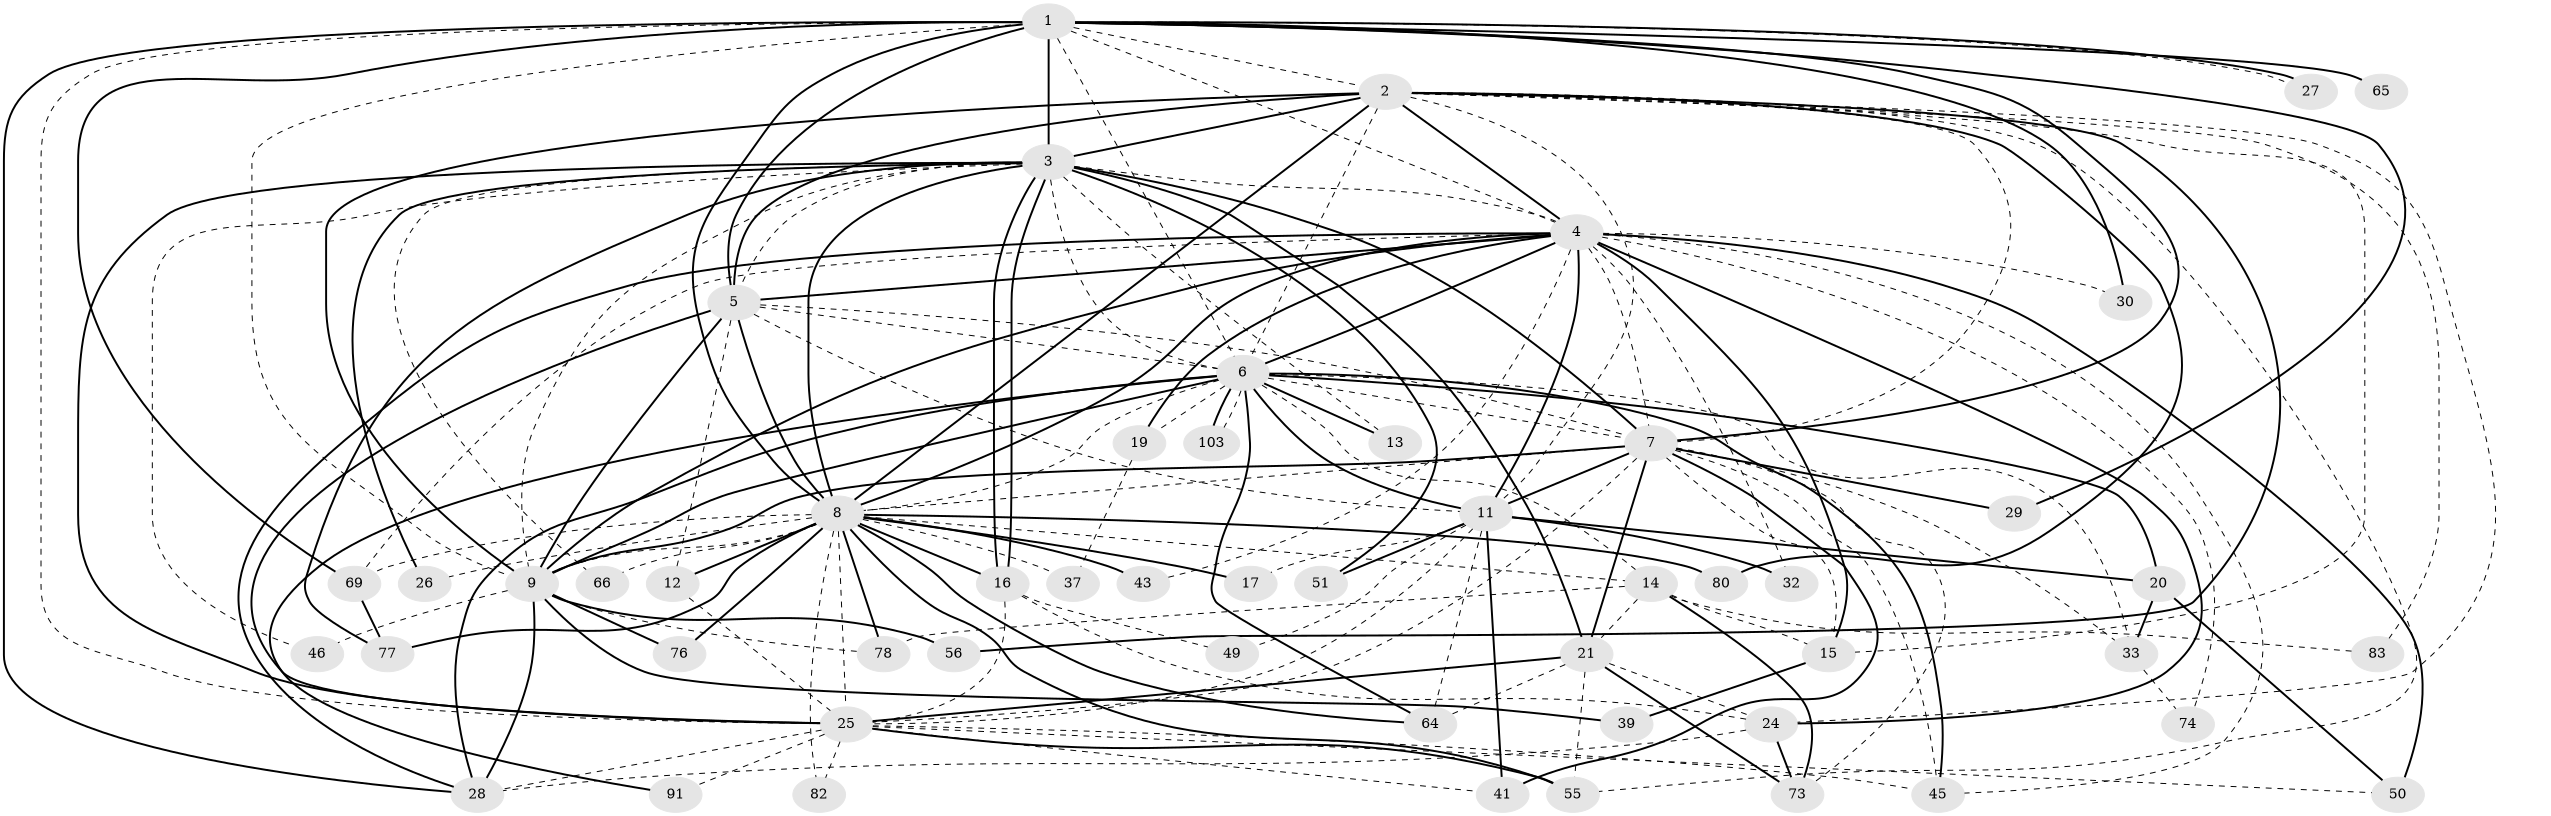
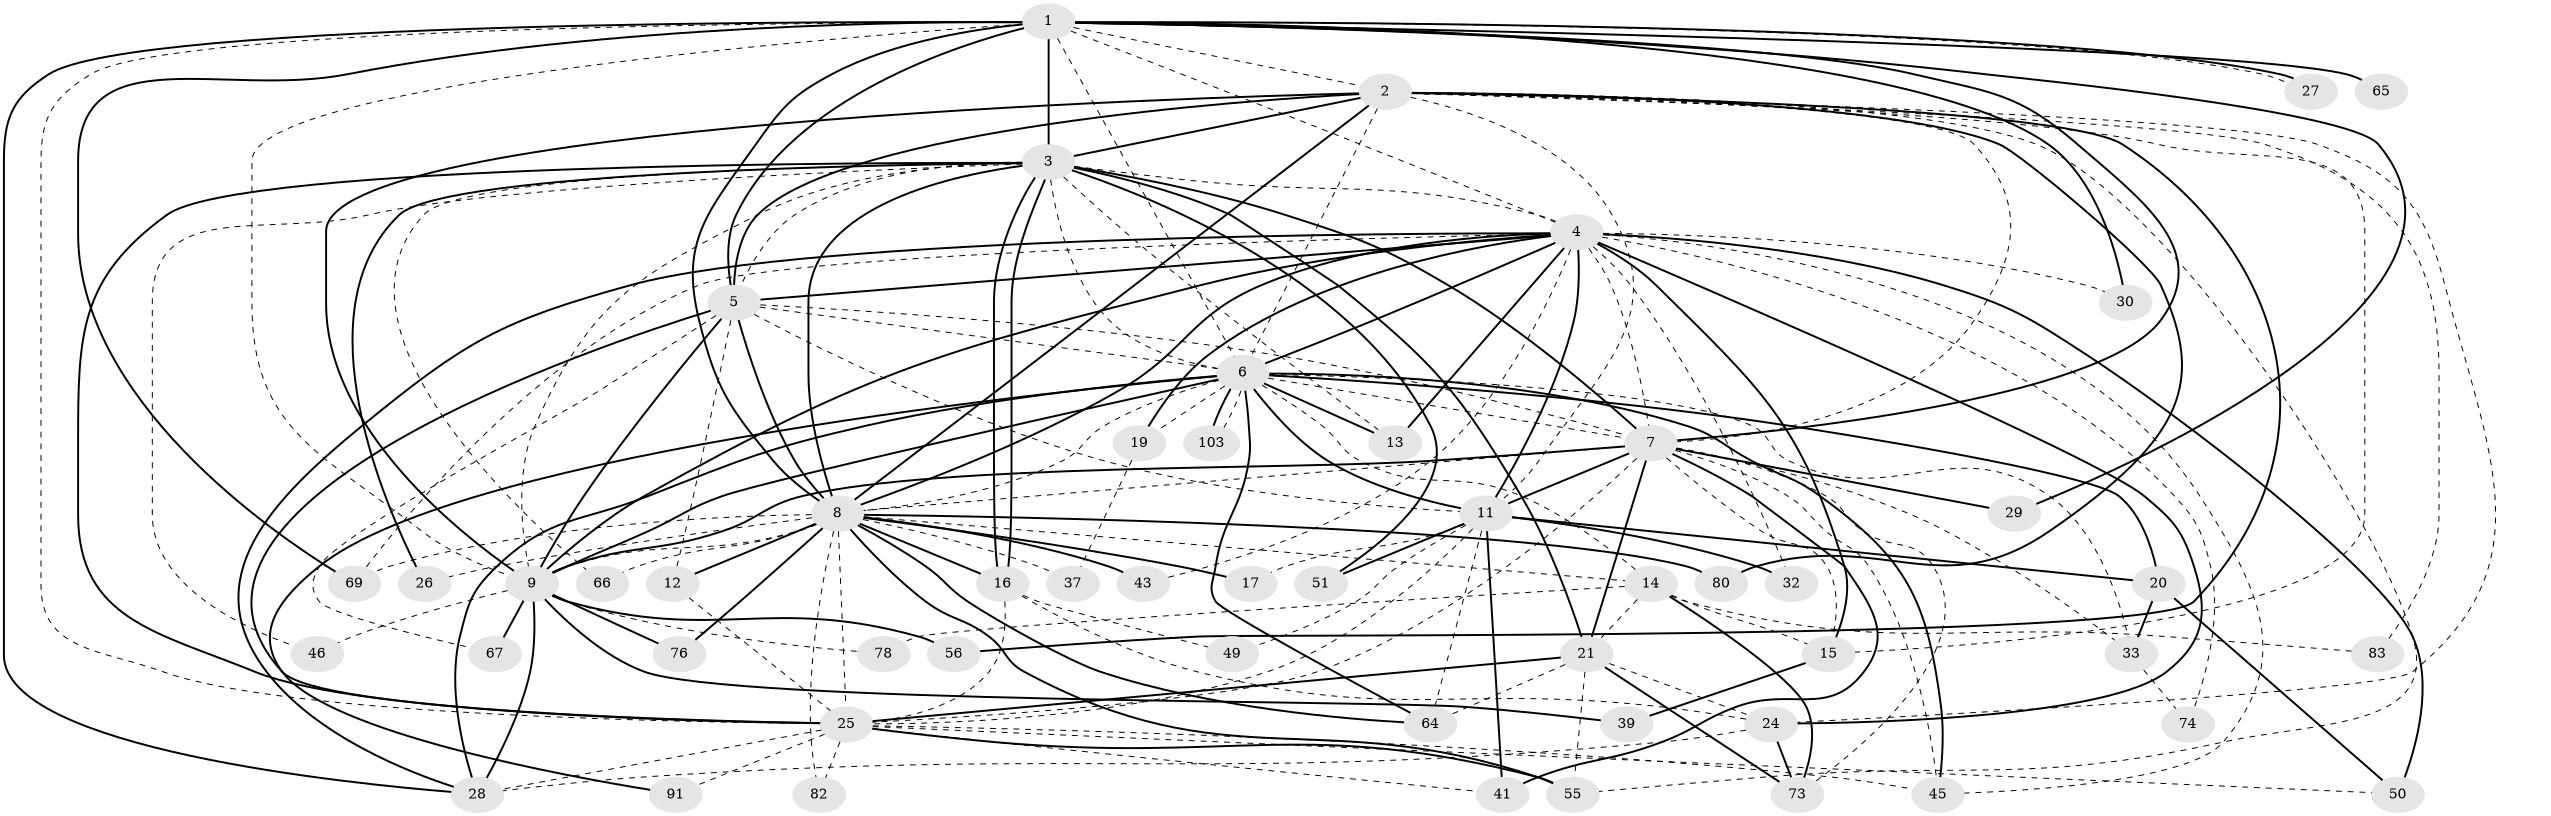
(1481, 162) -> (1486, 338)
(861, 584) -> none
(388, 654) -> none
none -> (495, 654)
